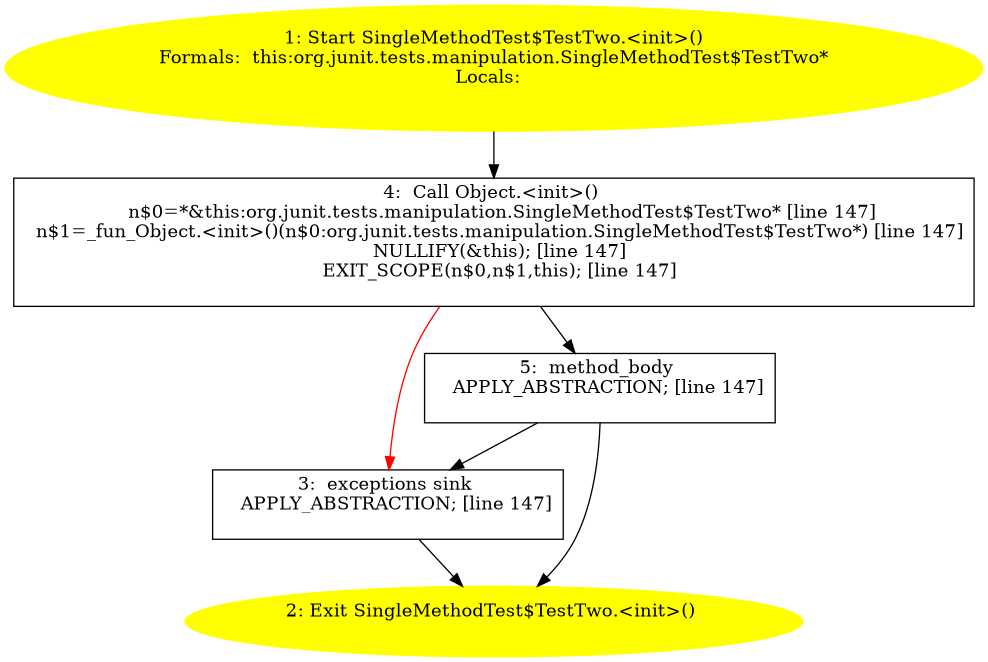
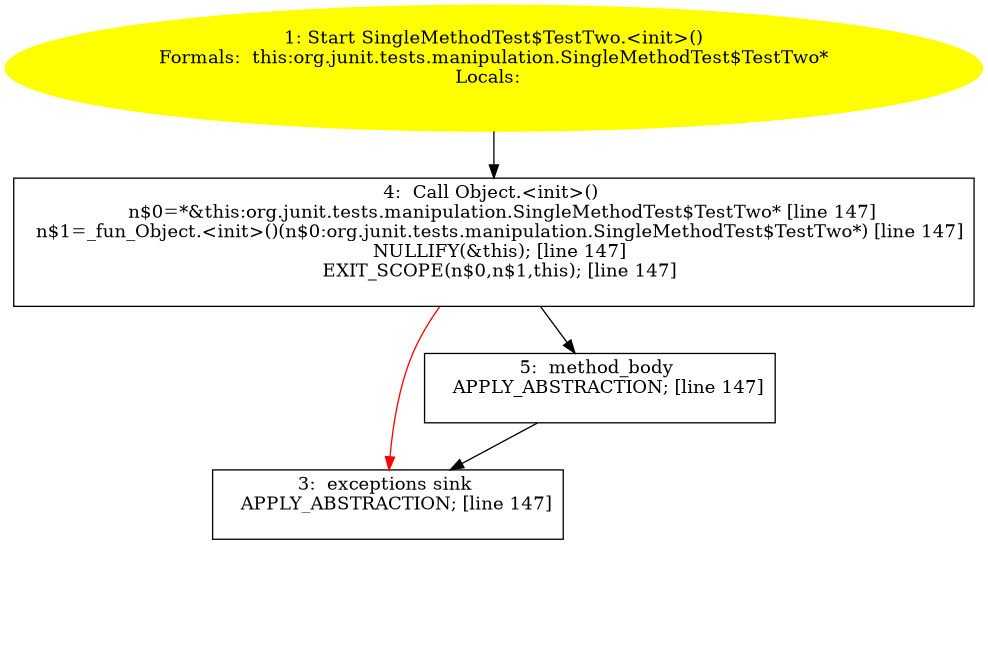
(494, 622) -> none
